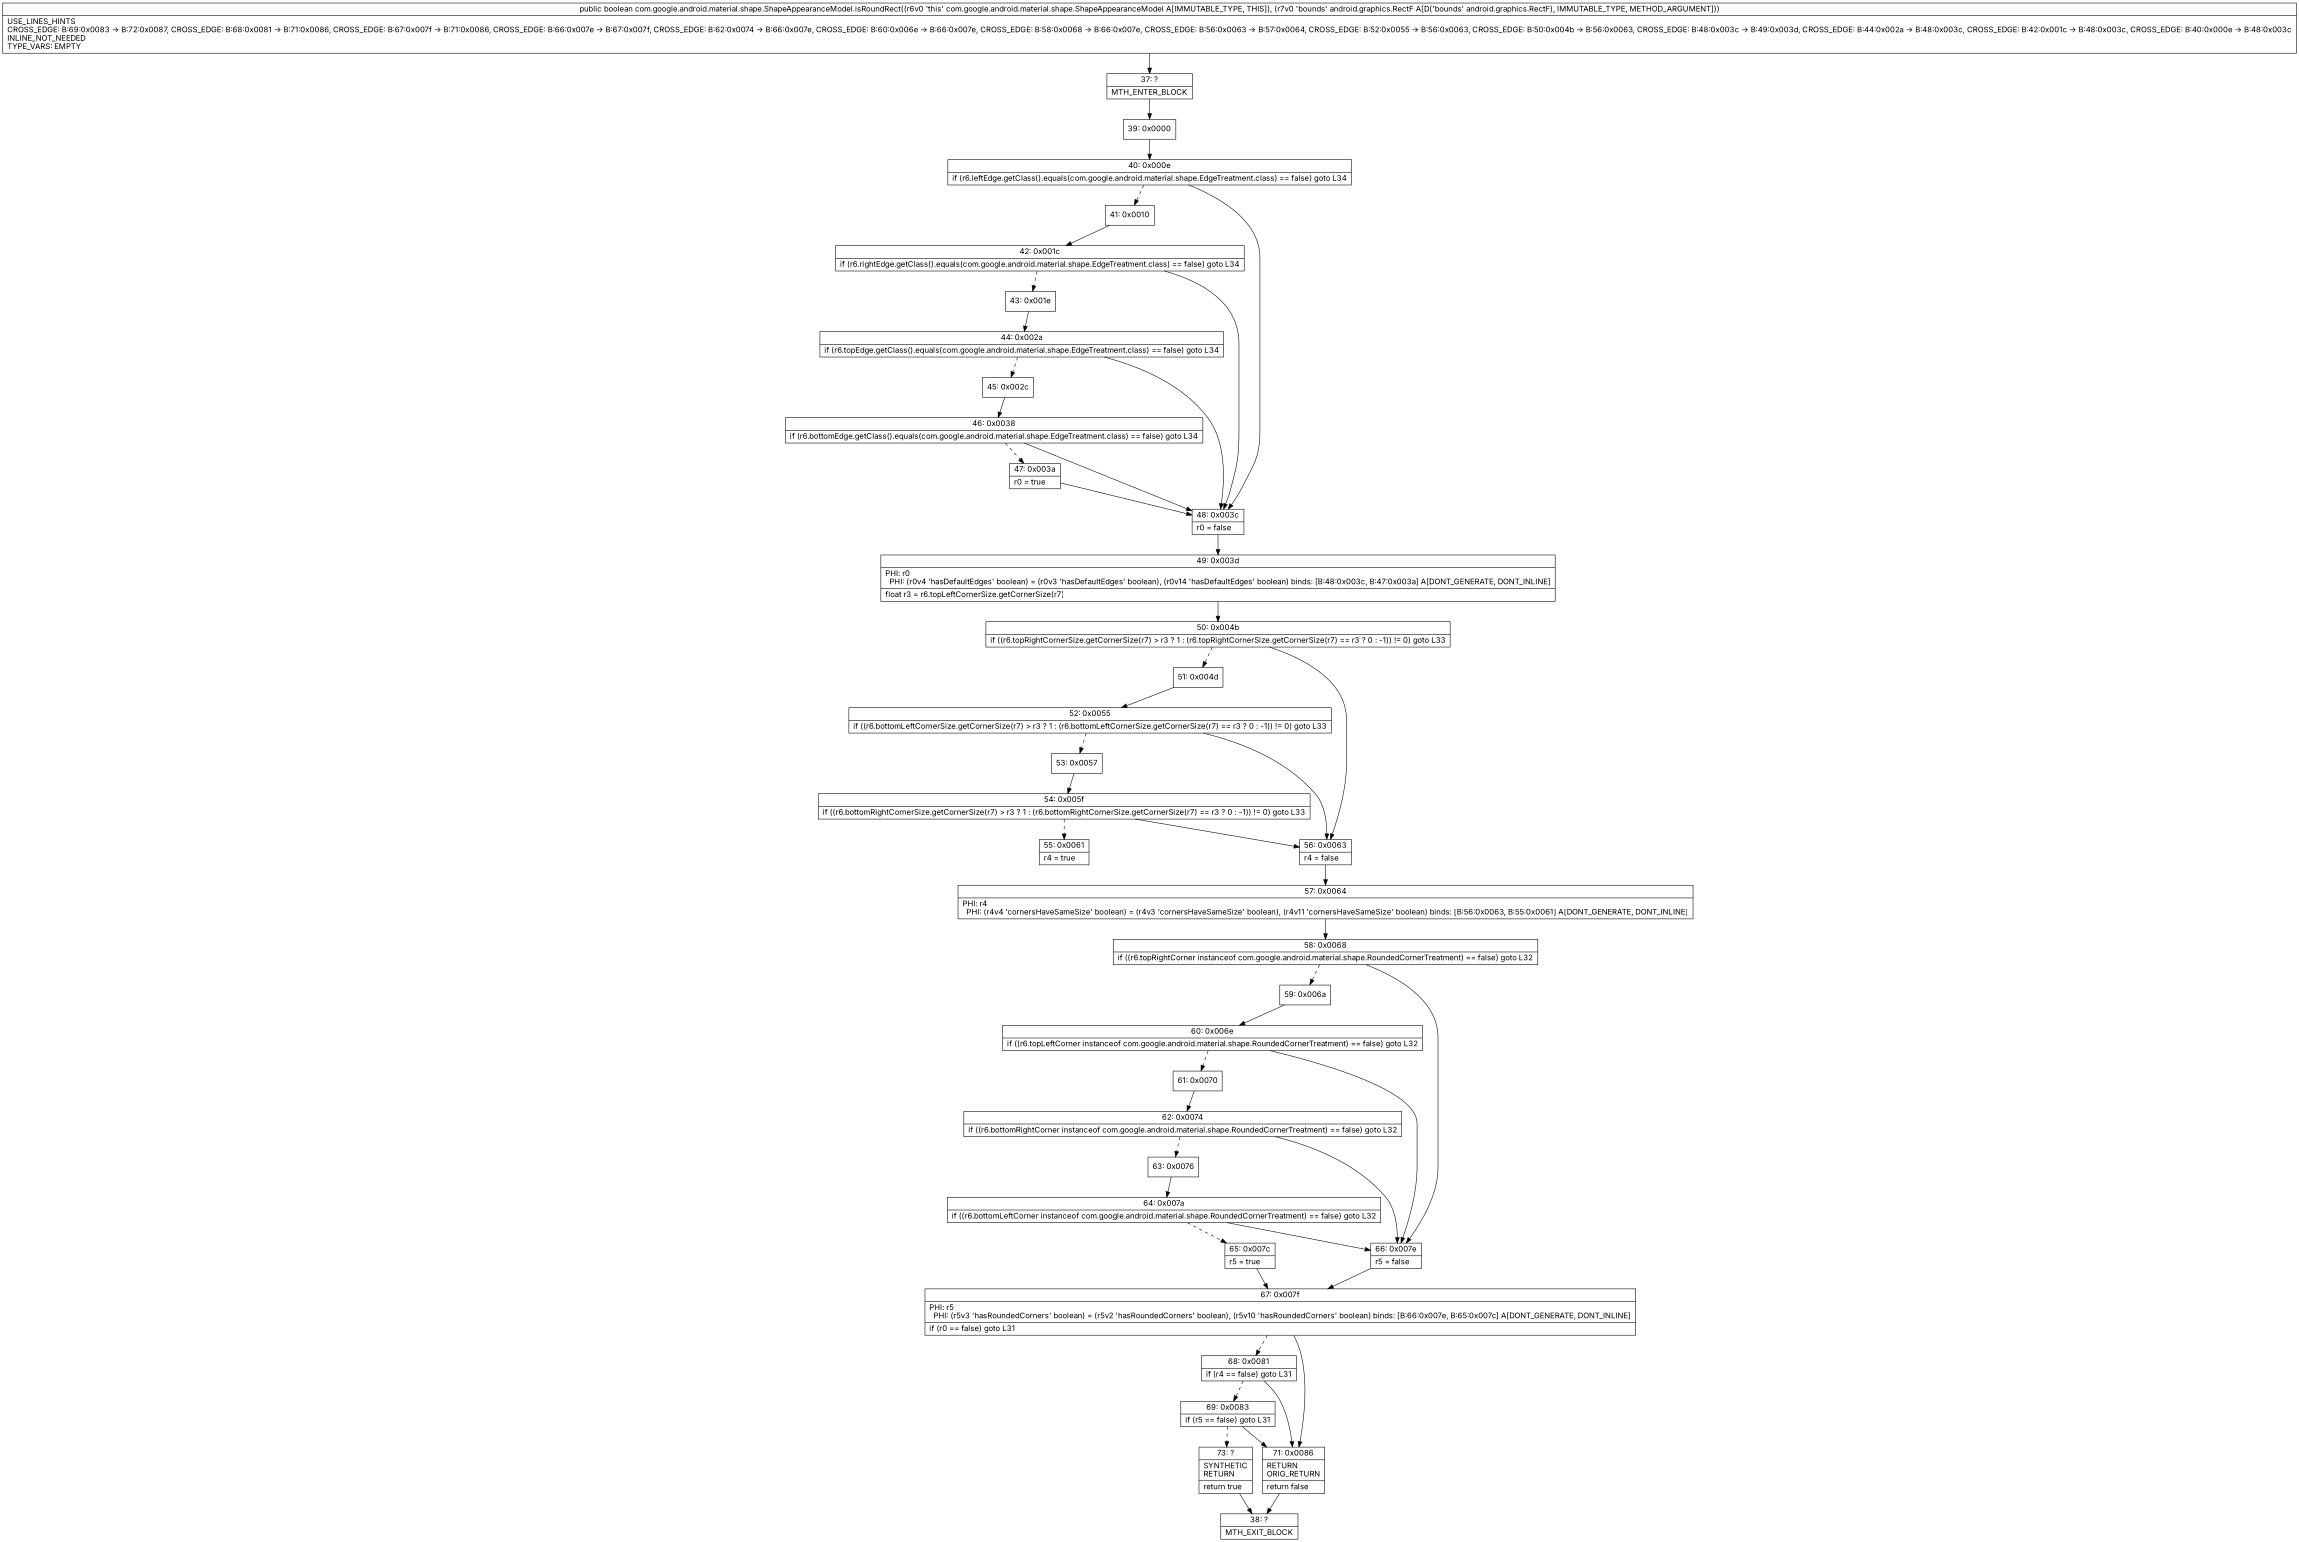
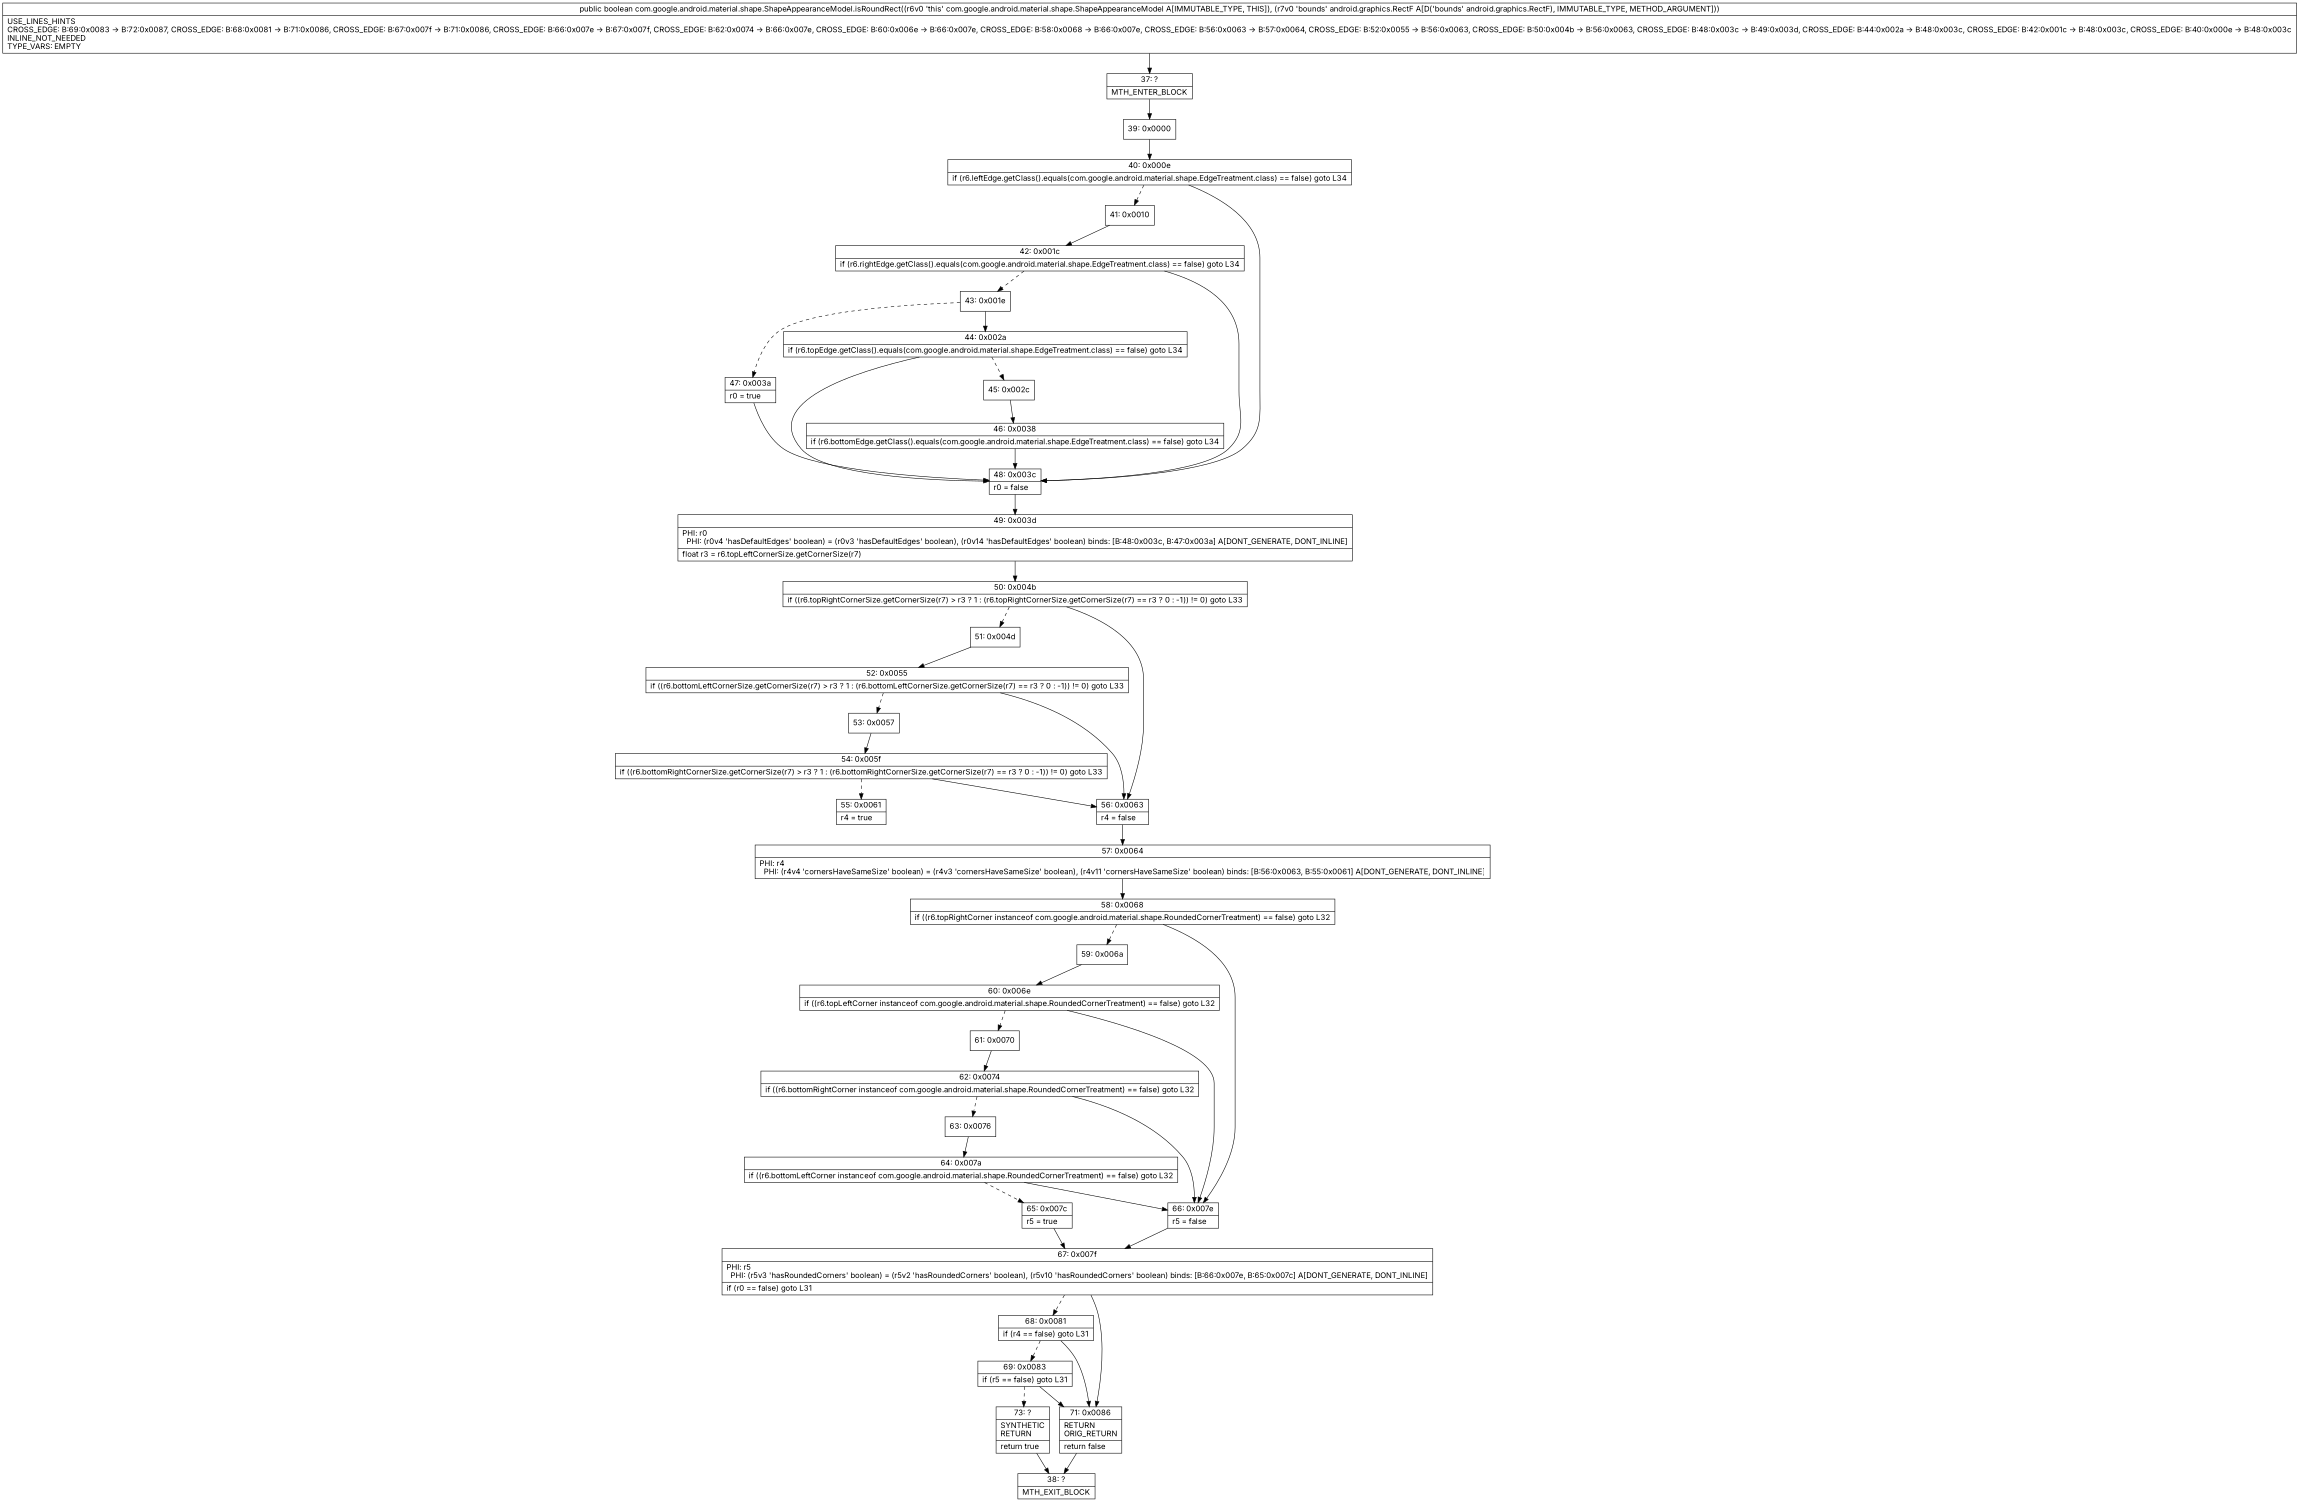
(1013, 451) -> (844, 312)
